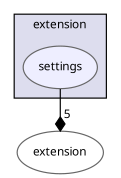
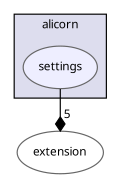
(60, 25) -> (60, 25)
